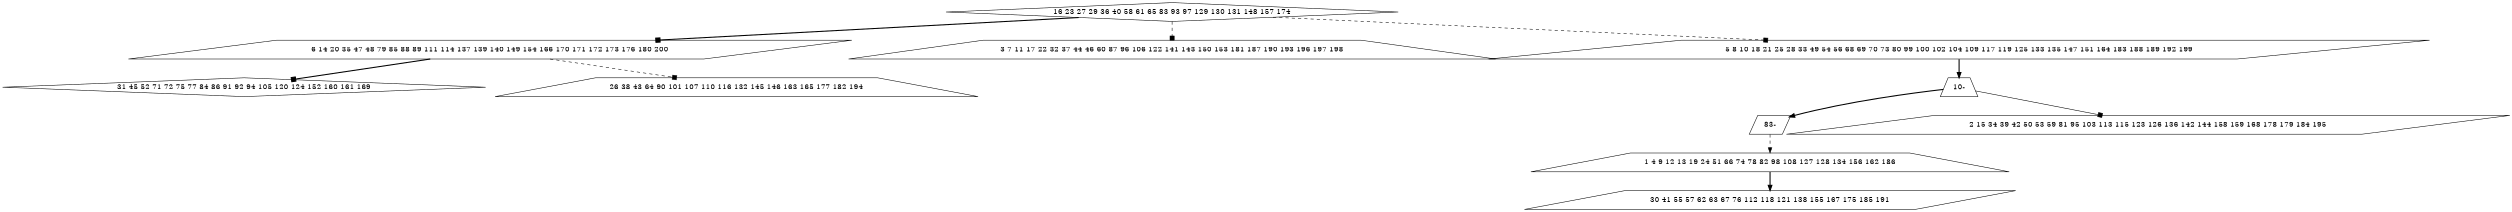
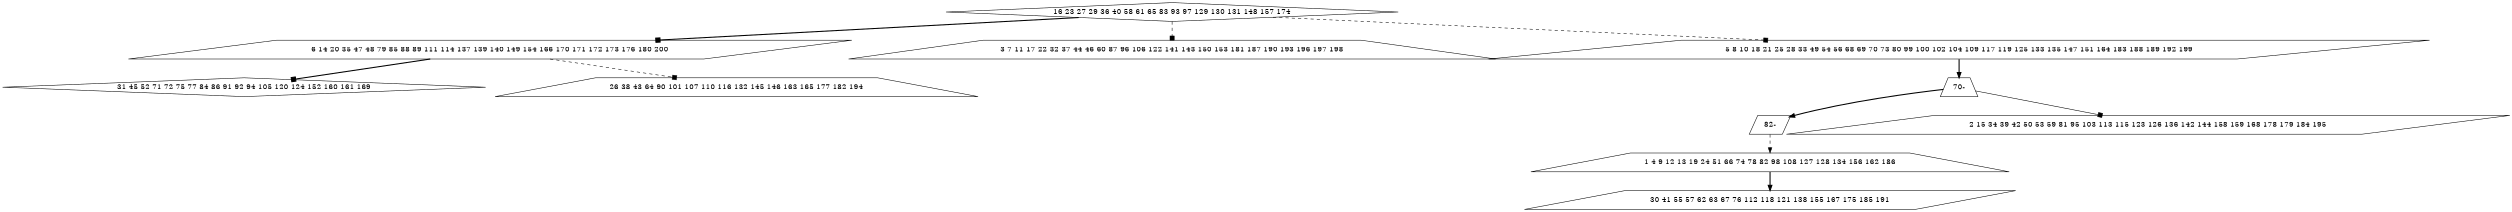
(1959, 87) -> (1959, 87)
(1770, 125) -> (1770, 125)
